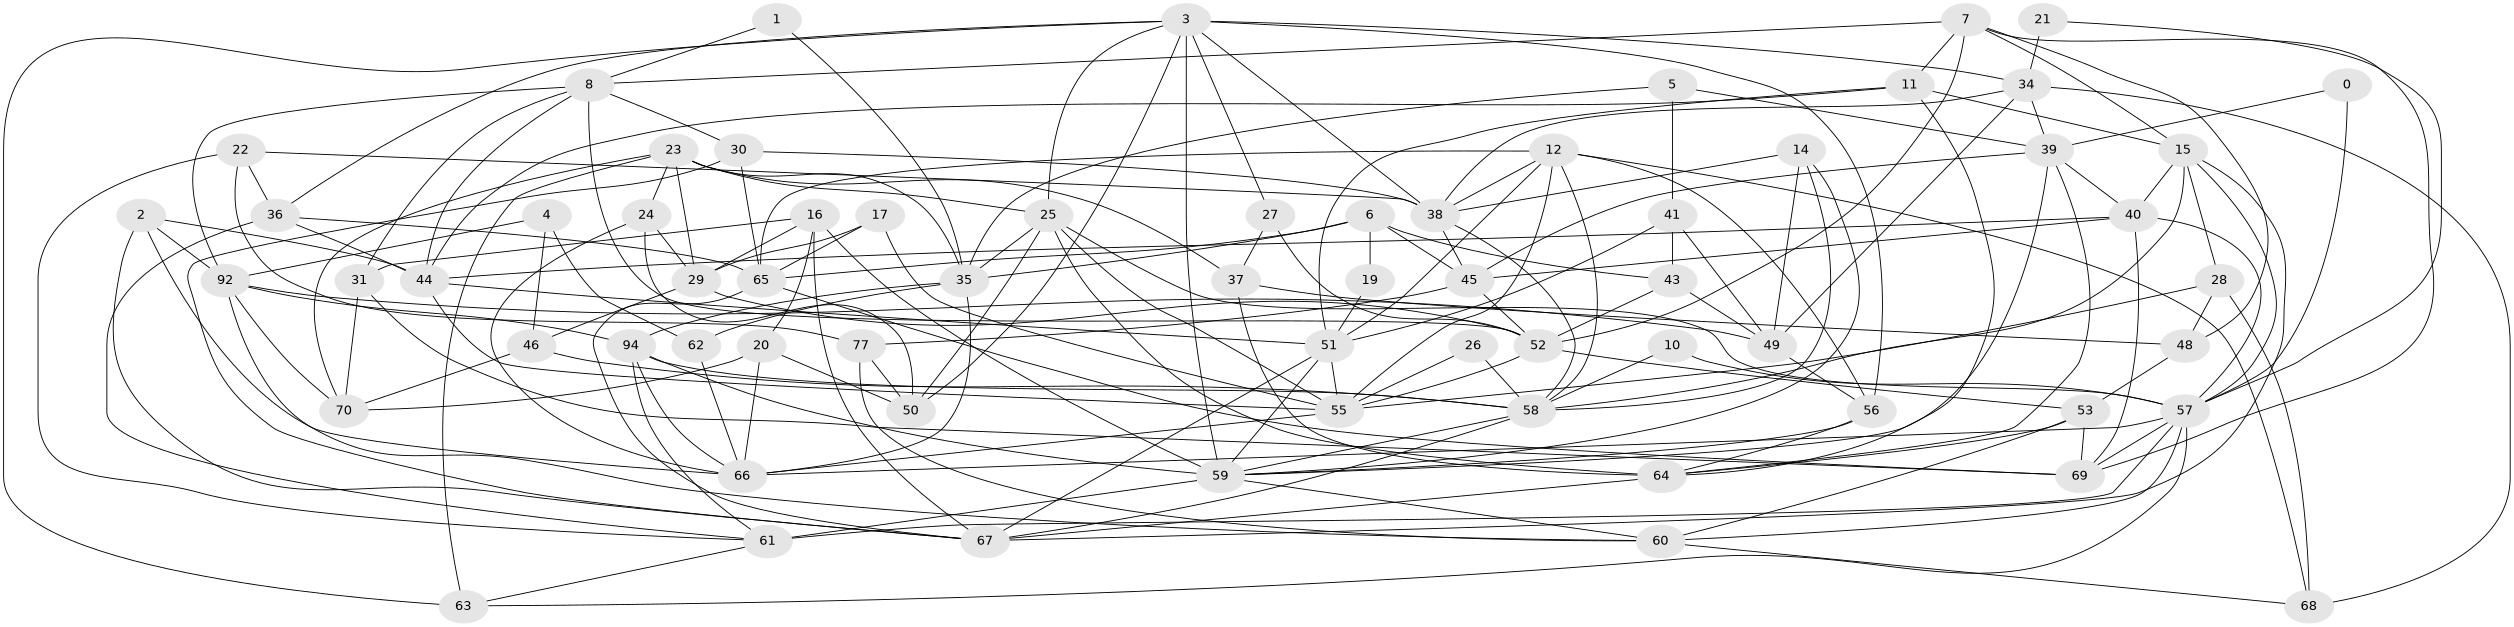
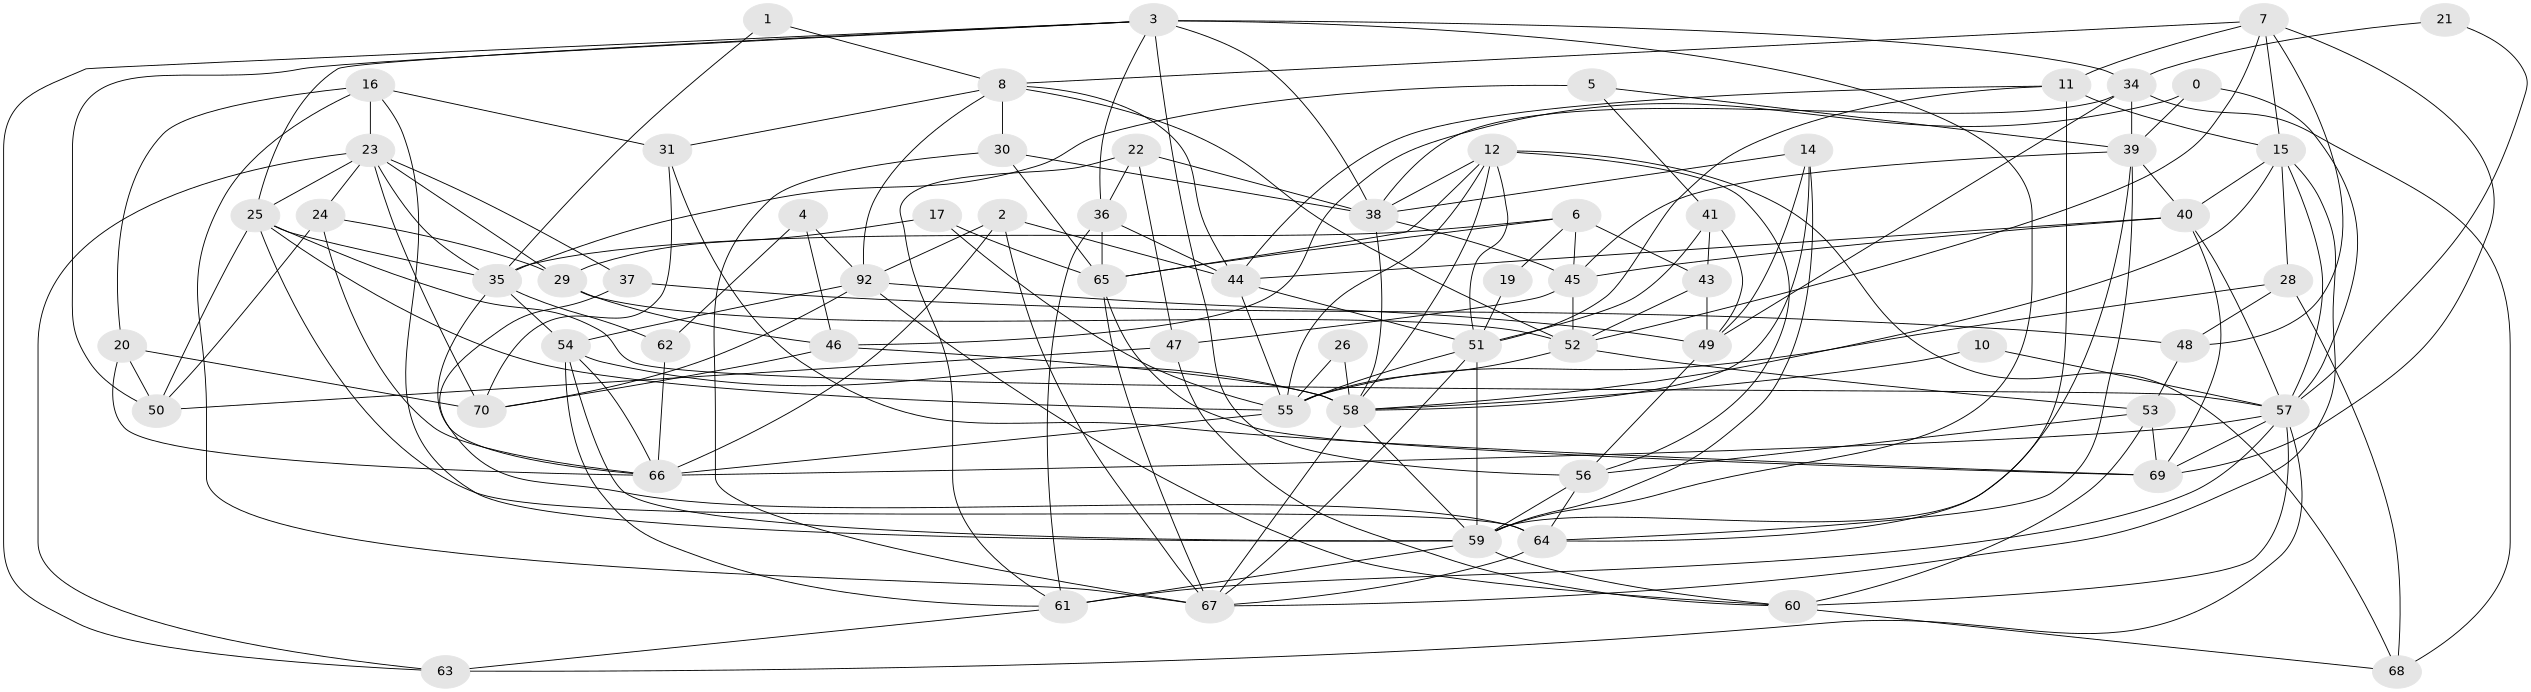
none -> (1417, 148)
(1270, 216) -> none
(749, 251) -> (370, 118)
(631, 346) -> (566, 346)
(861, 346) -> (1175, 346)
(1877, 454) -> (1945, 435)
